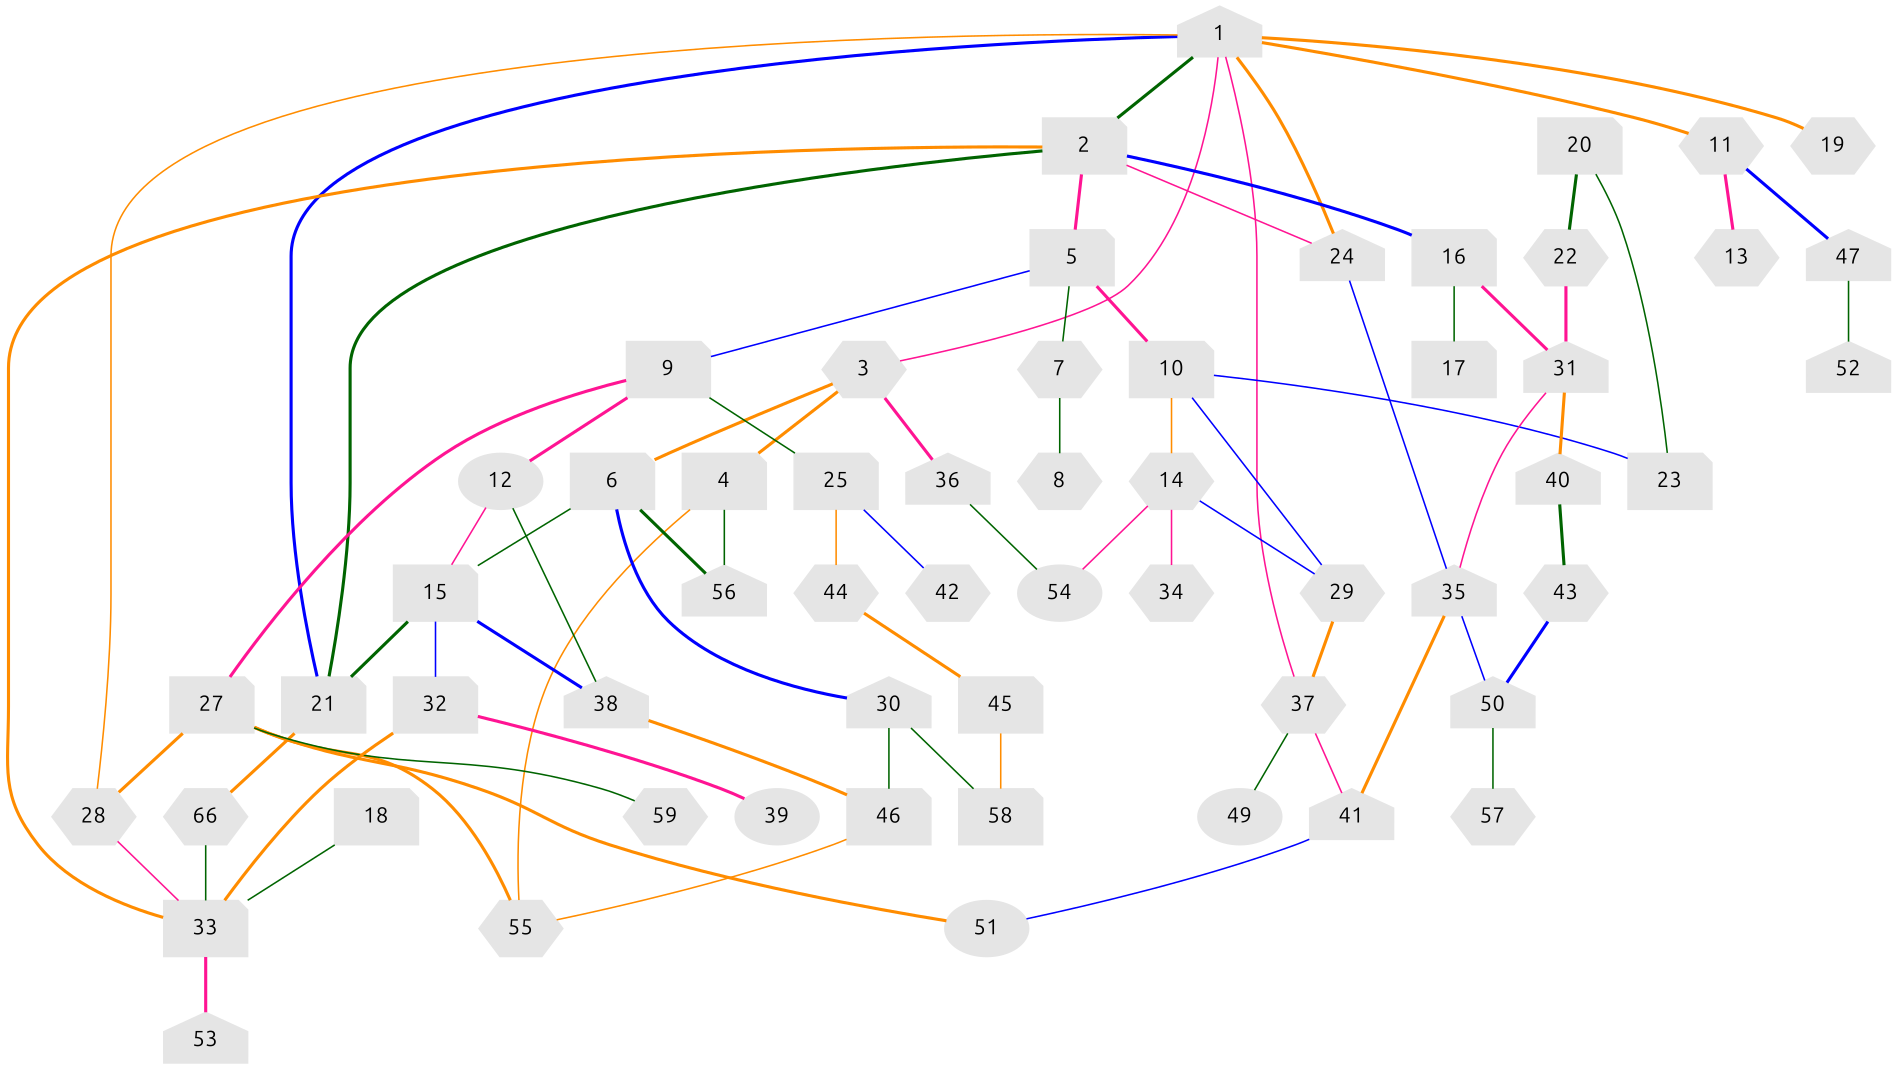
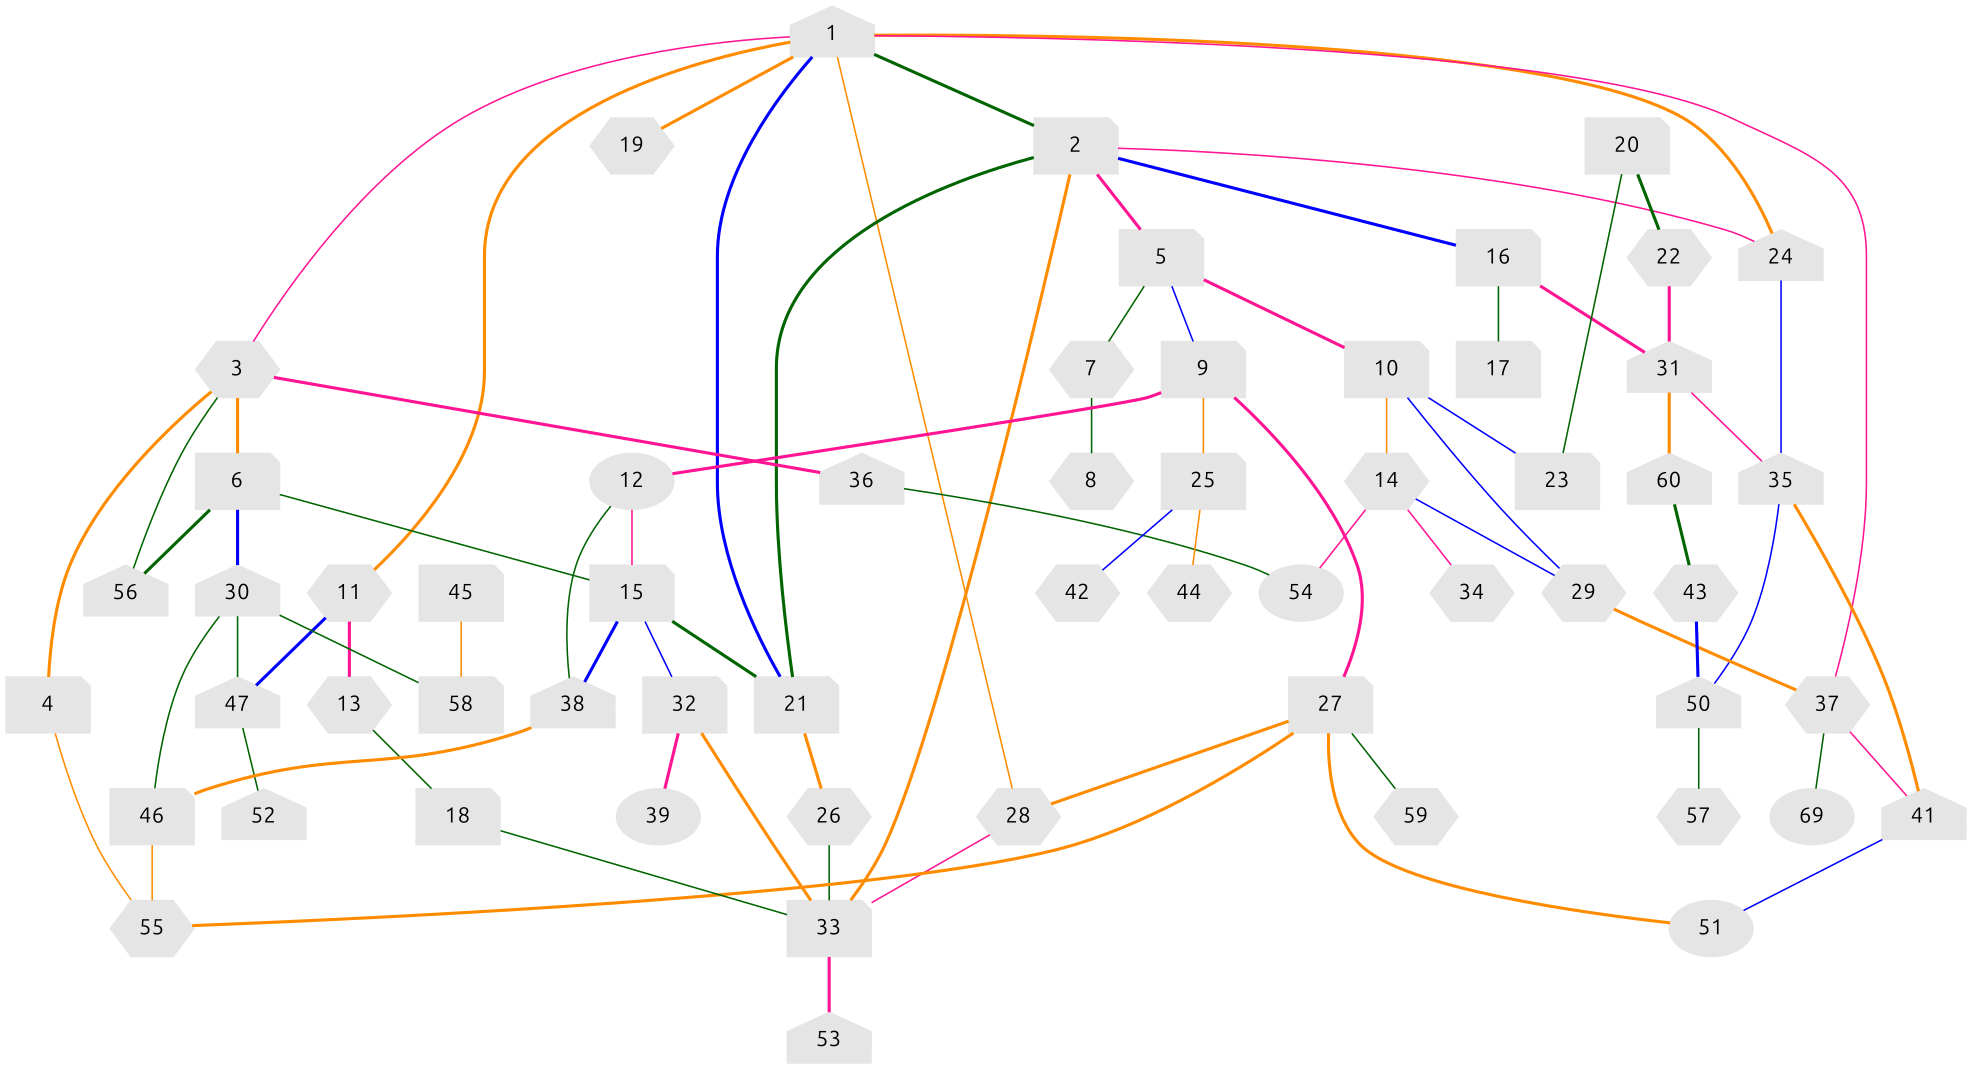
(754, 427) -> (1203, 426)
(1558, 481) -> (1669, 481)
(724, 537) -> (169, 480)
(912, 645) -> none
none -> (238, 647)
none -> (410, 767)
(206, 817) -> (829, 817)
(1240, 817) -> (1812, 817)
